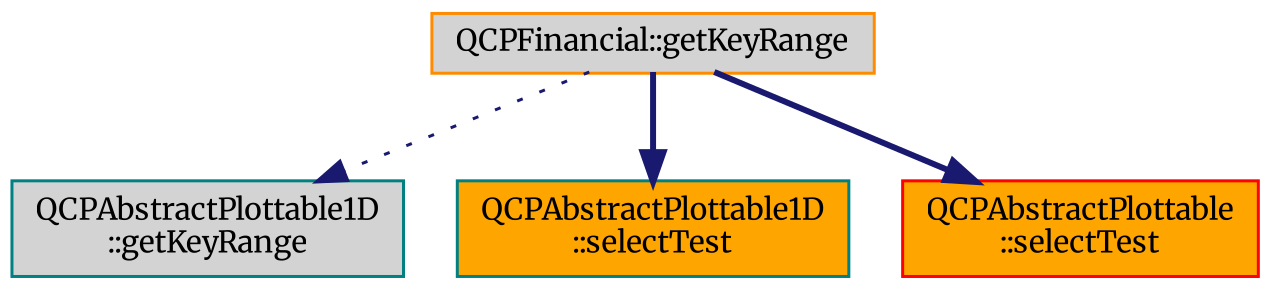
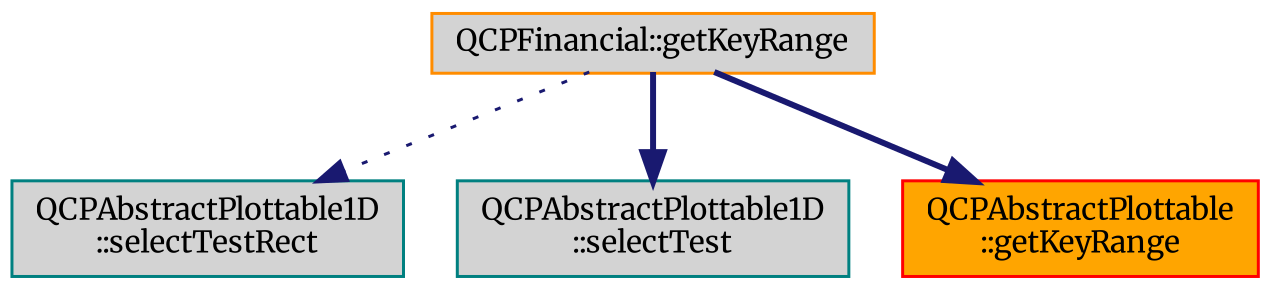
(208, 229) -> (208, 229)
(653, 229) -> (653, 229)
(1080, 229) -> (1080, 229)
